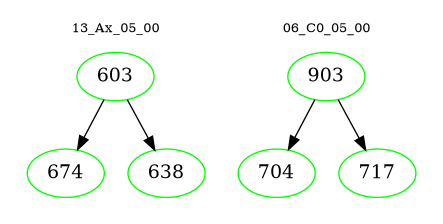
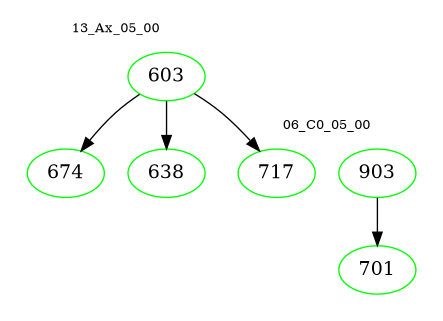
(349, 119) -> (236, 126)
(277, 173) -> (377, 270)
